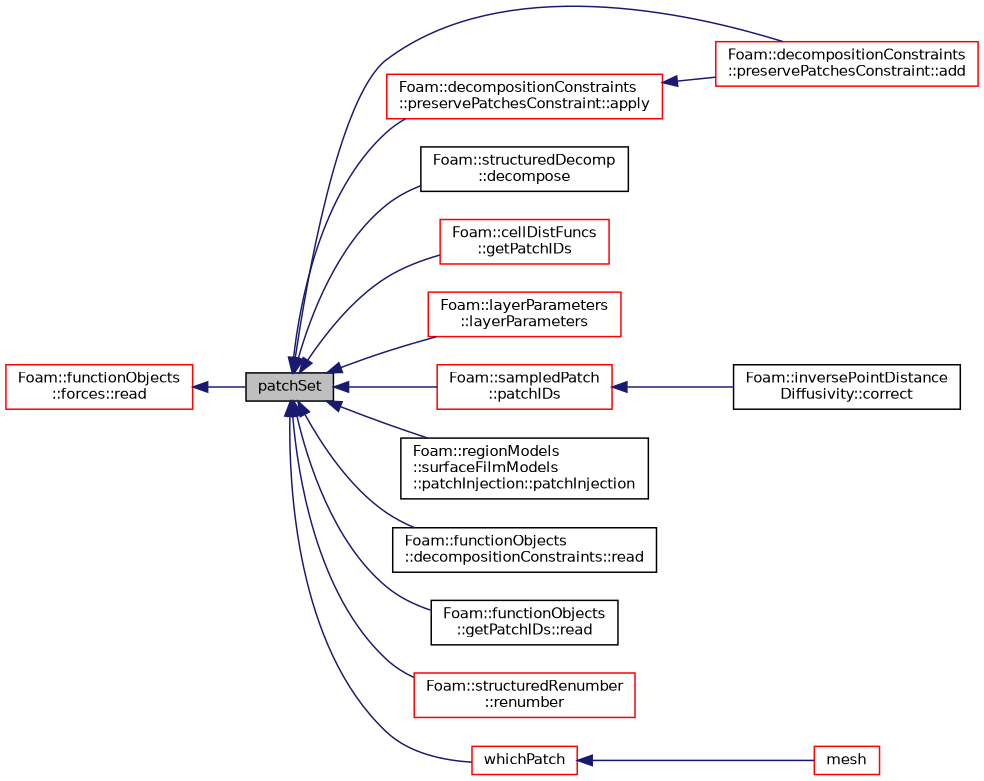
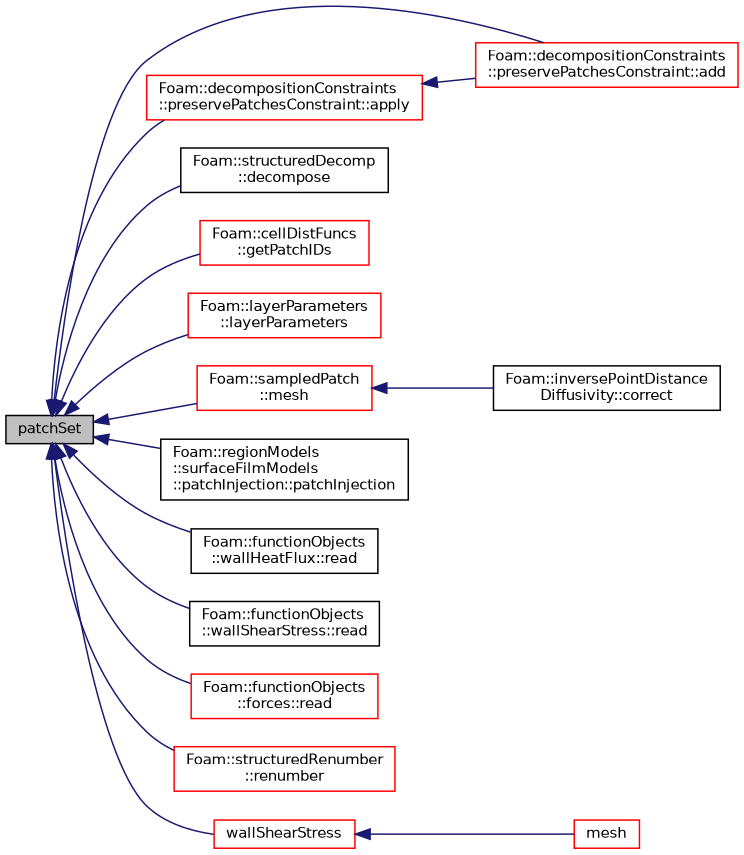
(227, 387) -> (96, 590)
(525, 387) -> (285, 388)
(525, 550) -> (285, 551)
(525, 623) -> (285, 624)
(525, 760) -> (285, 834)
